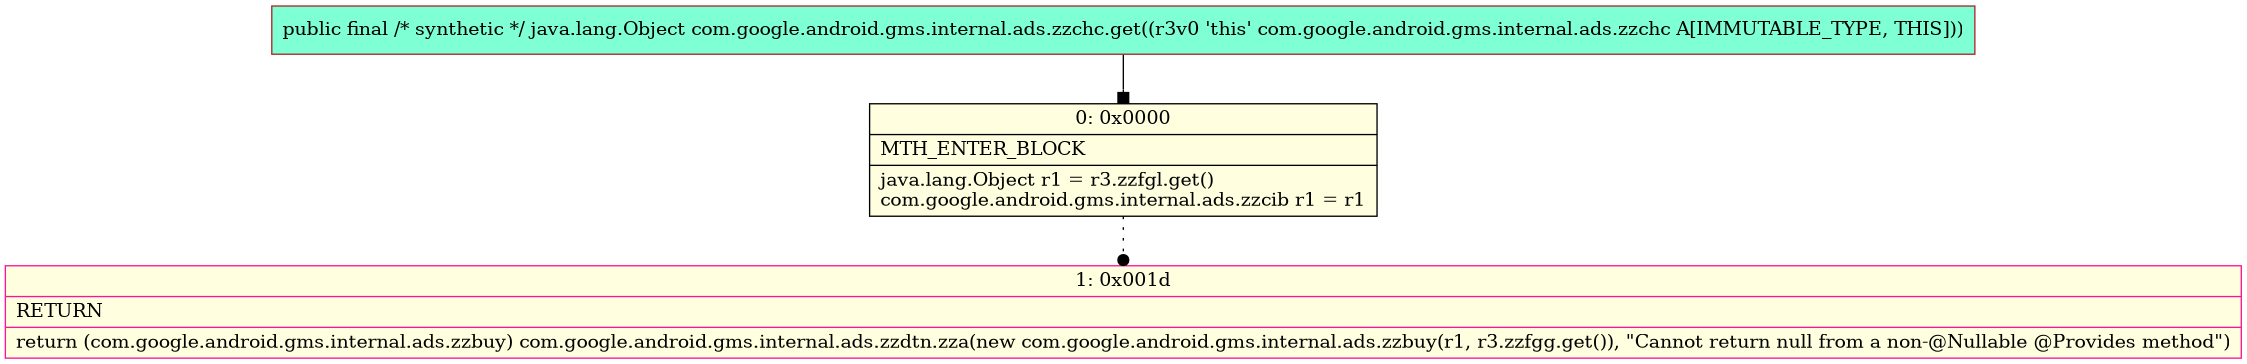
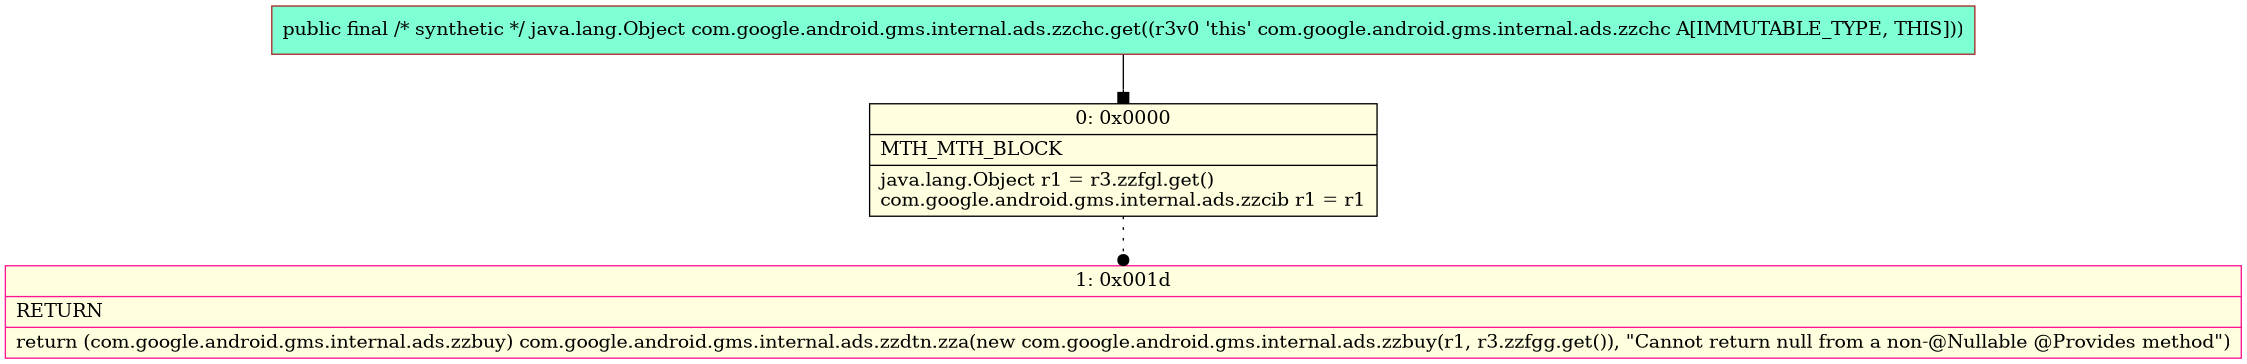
(983, 149) -> (971, 149)
